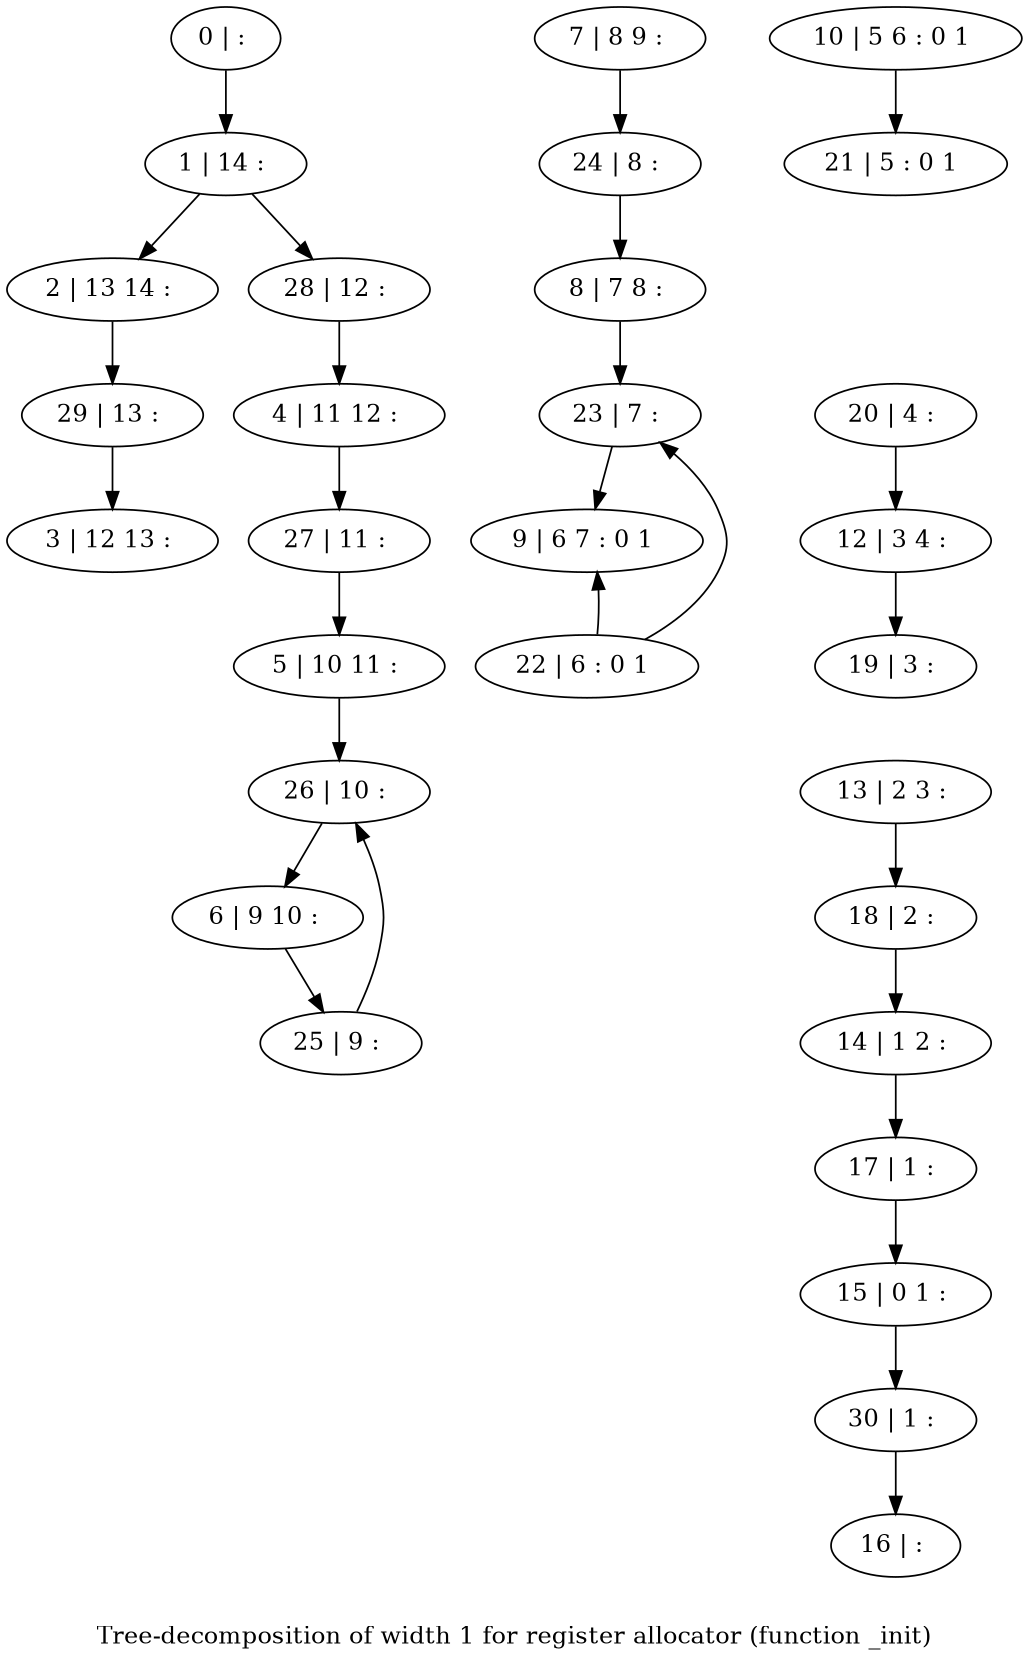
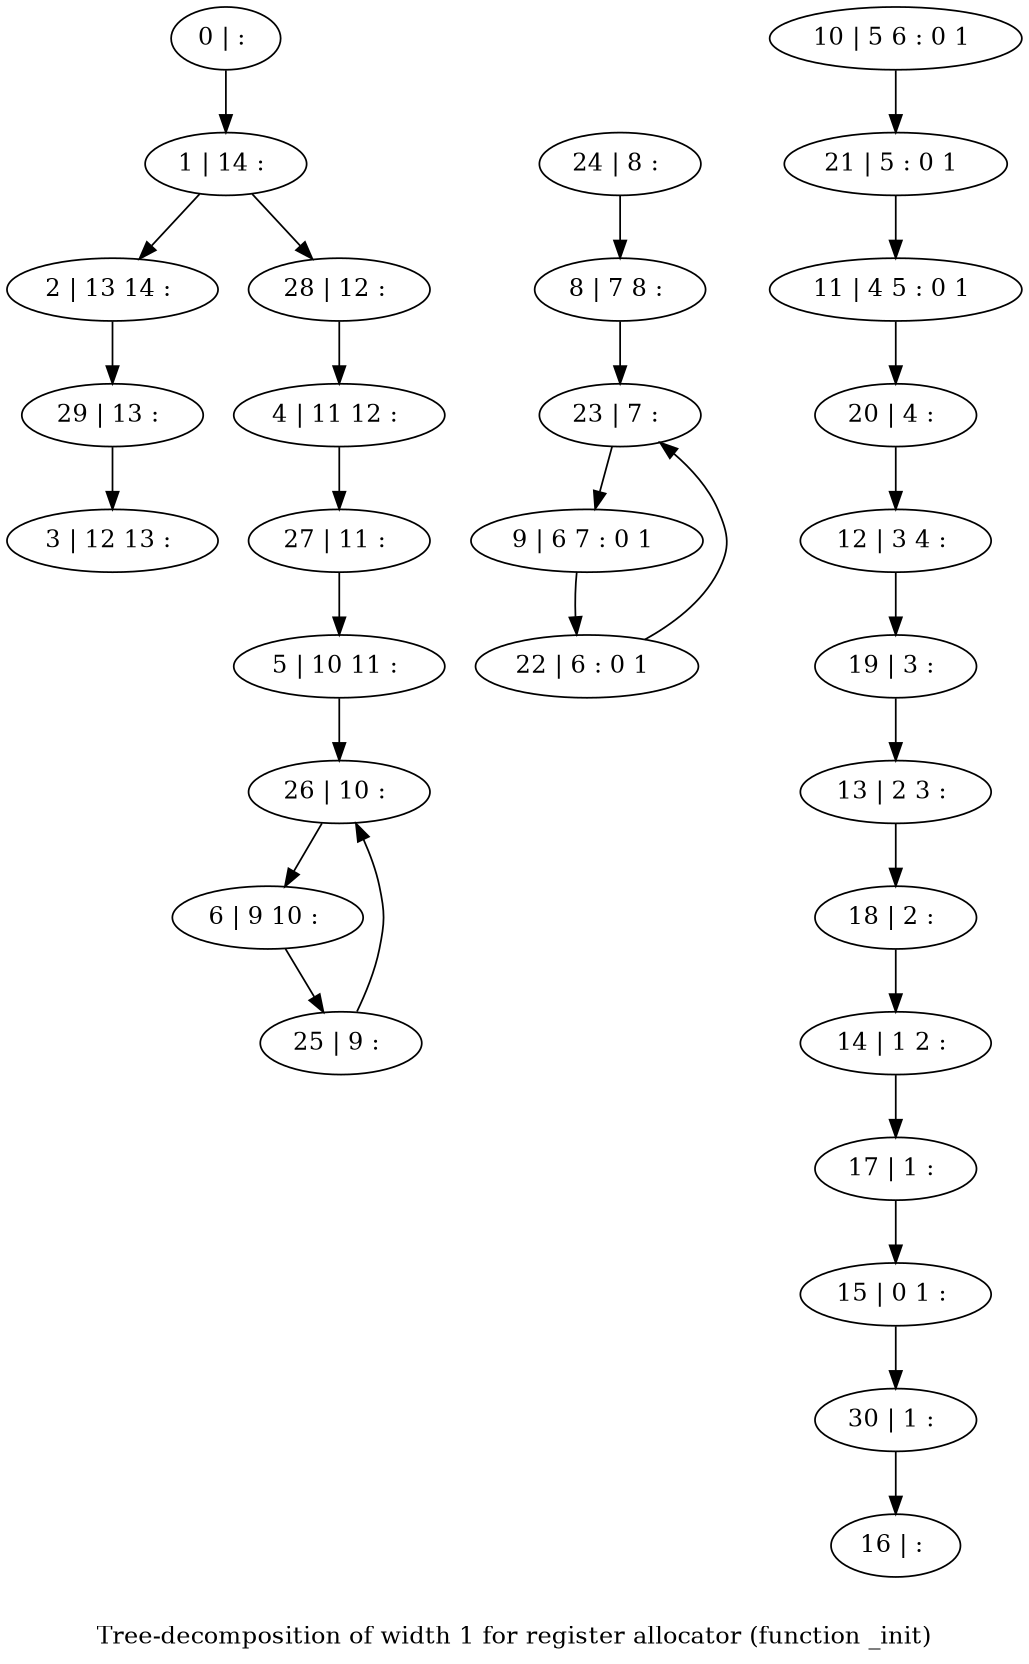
(620, 38) -> none
none -> (896, 290)
(599, 612) -> (575, 594)
none -> (896, 721)
